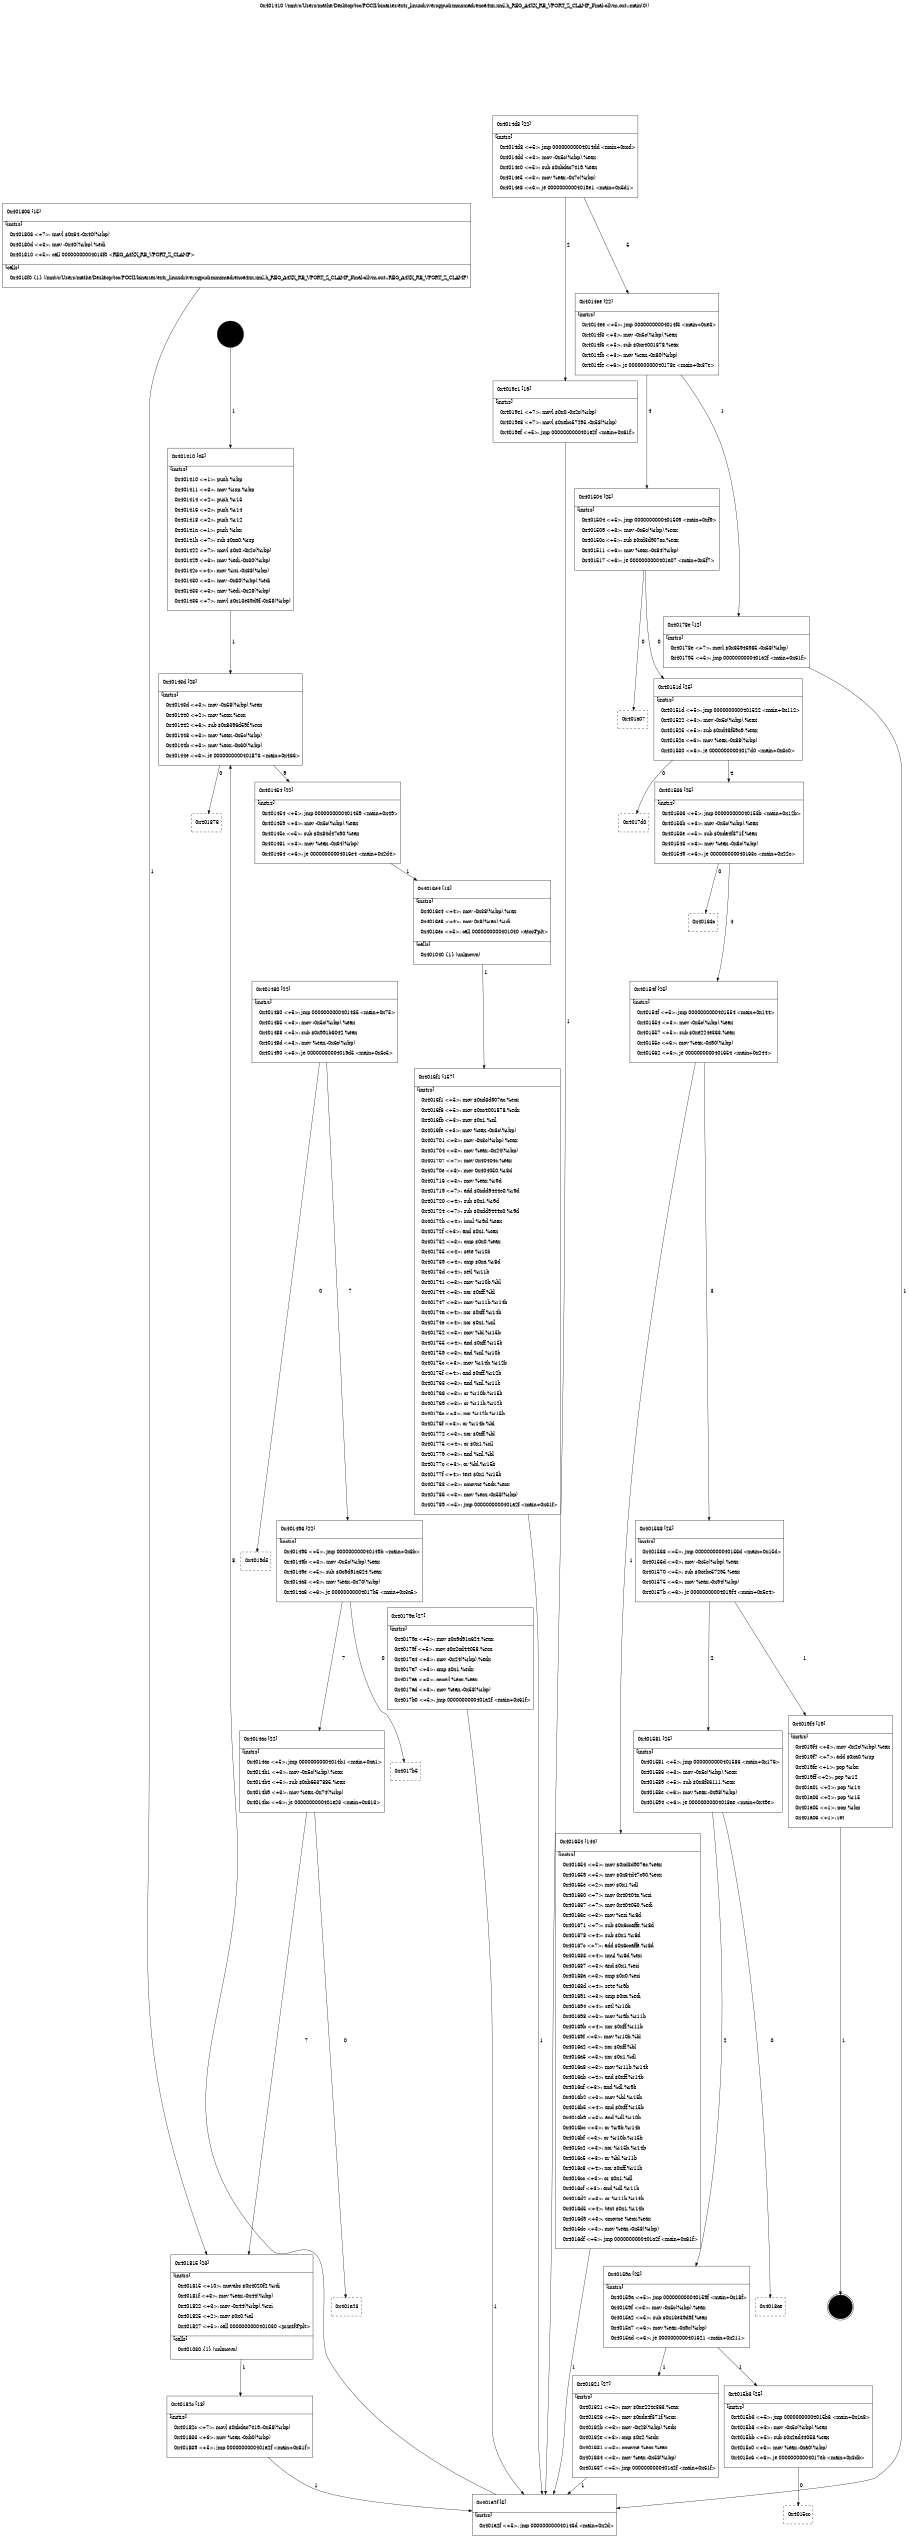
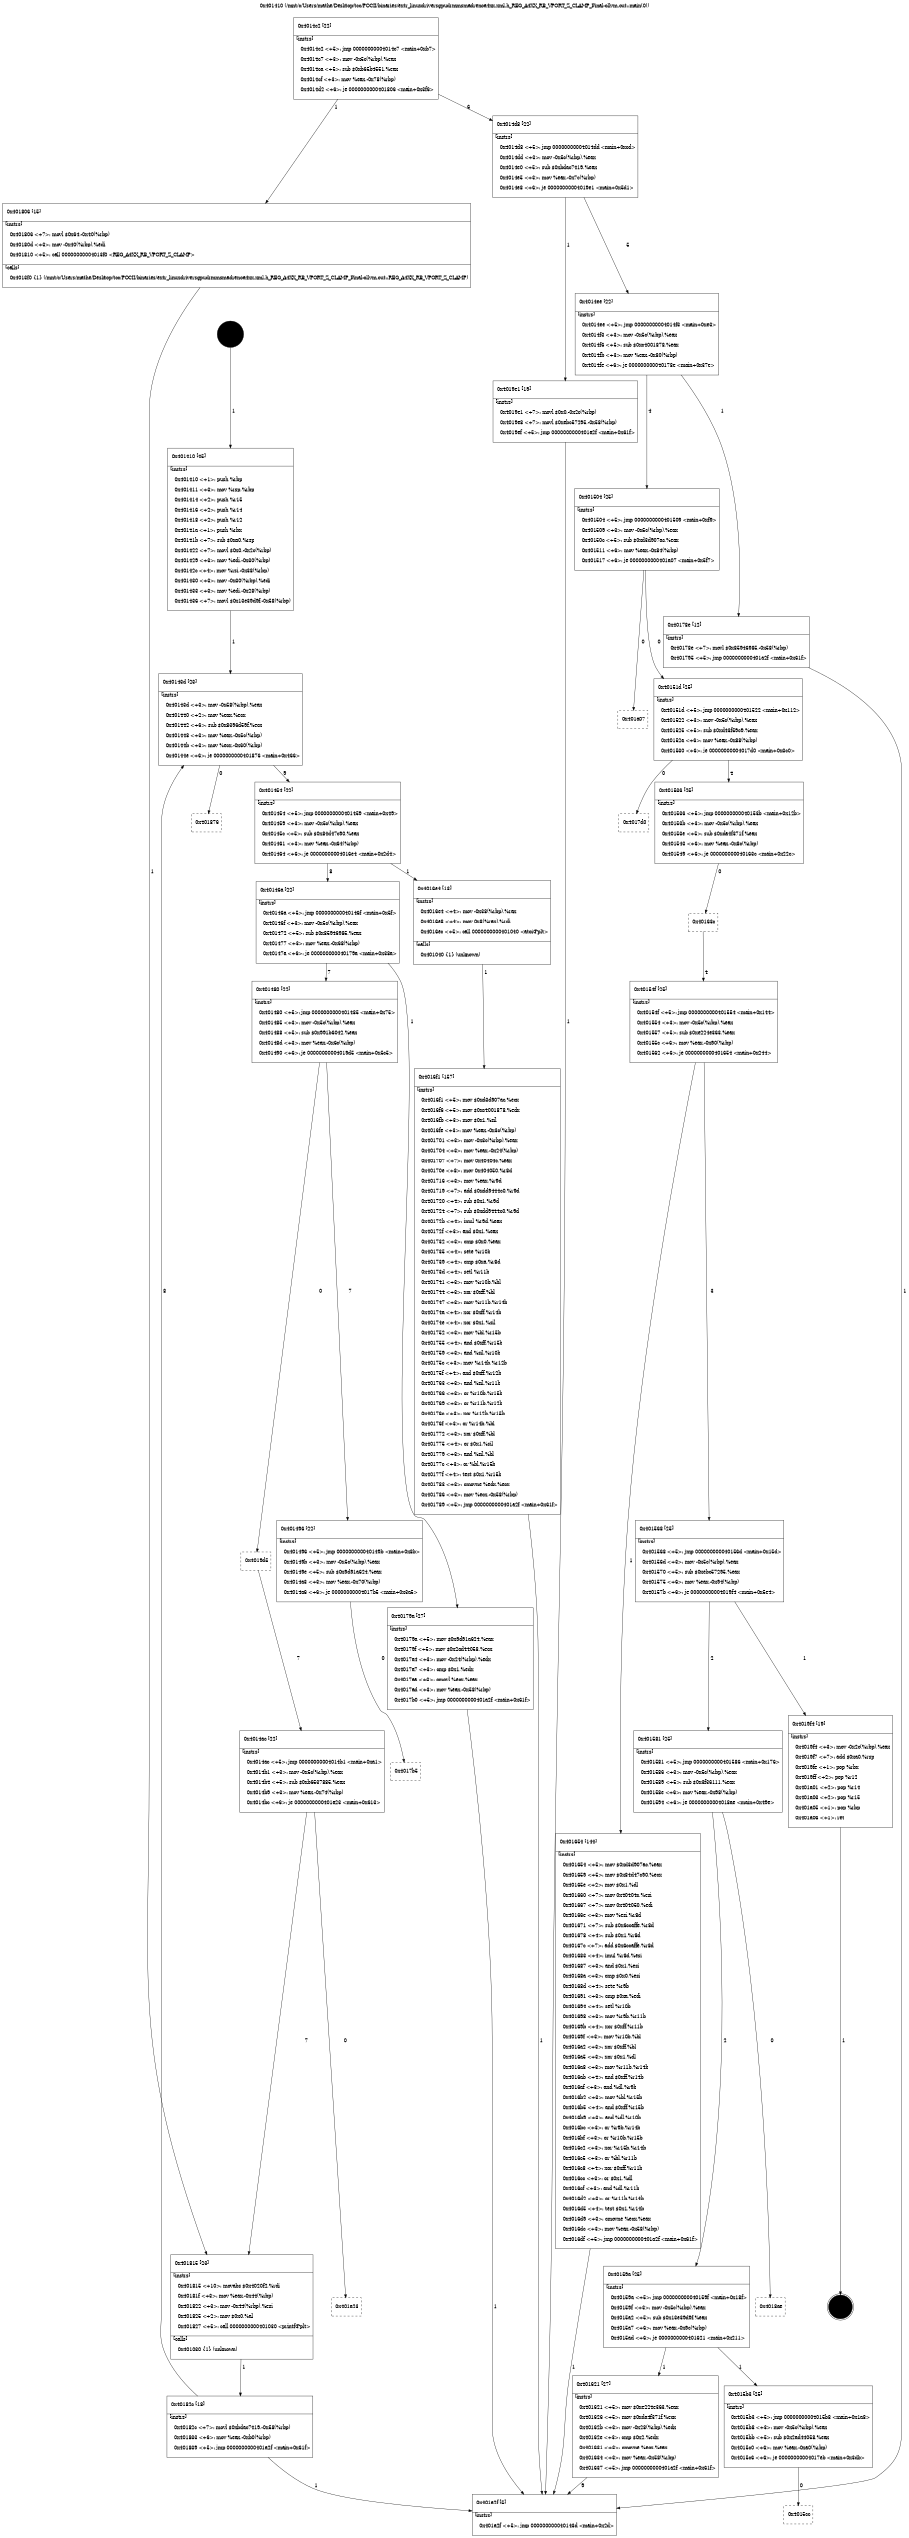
none -> (366, 58)
(568, 245) -> (568, 245)
(726, 921) -> (703, 955)
none -> (328, 922)
(331, 1665) -> (279, 1649)
(231, 1706) -> (162, 1586)
(582, 2486) -> (582, 2486)
